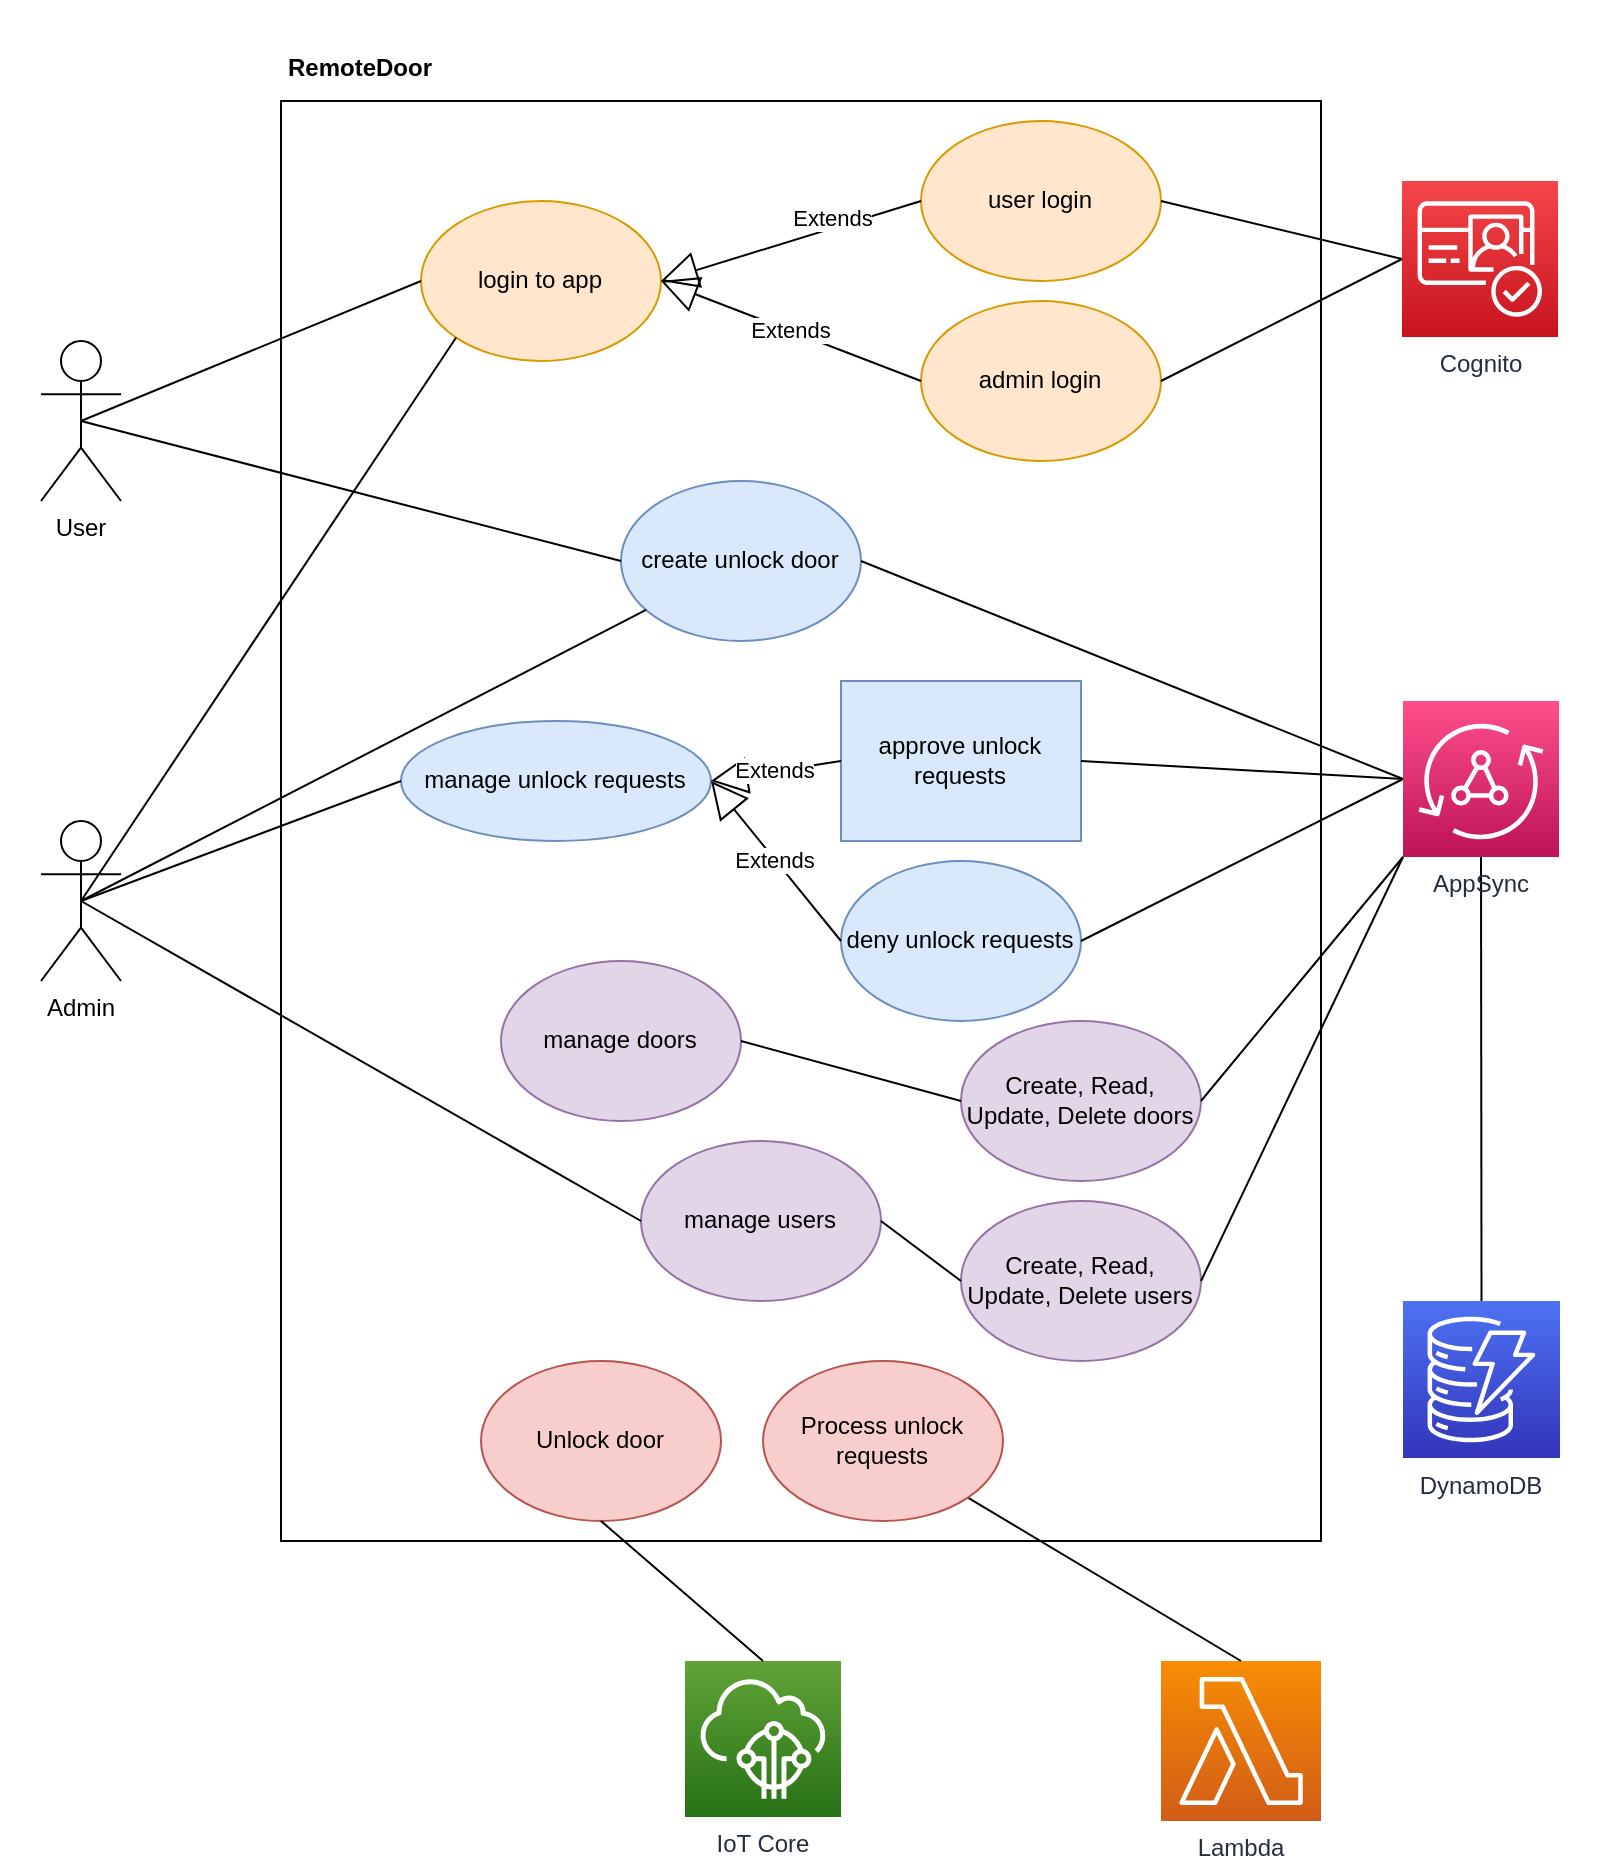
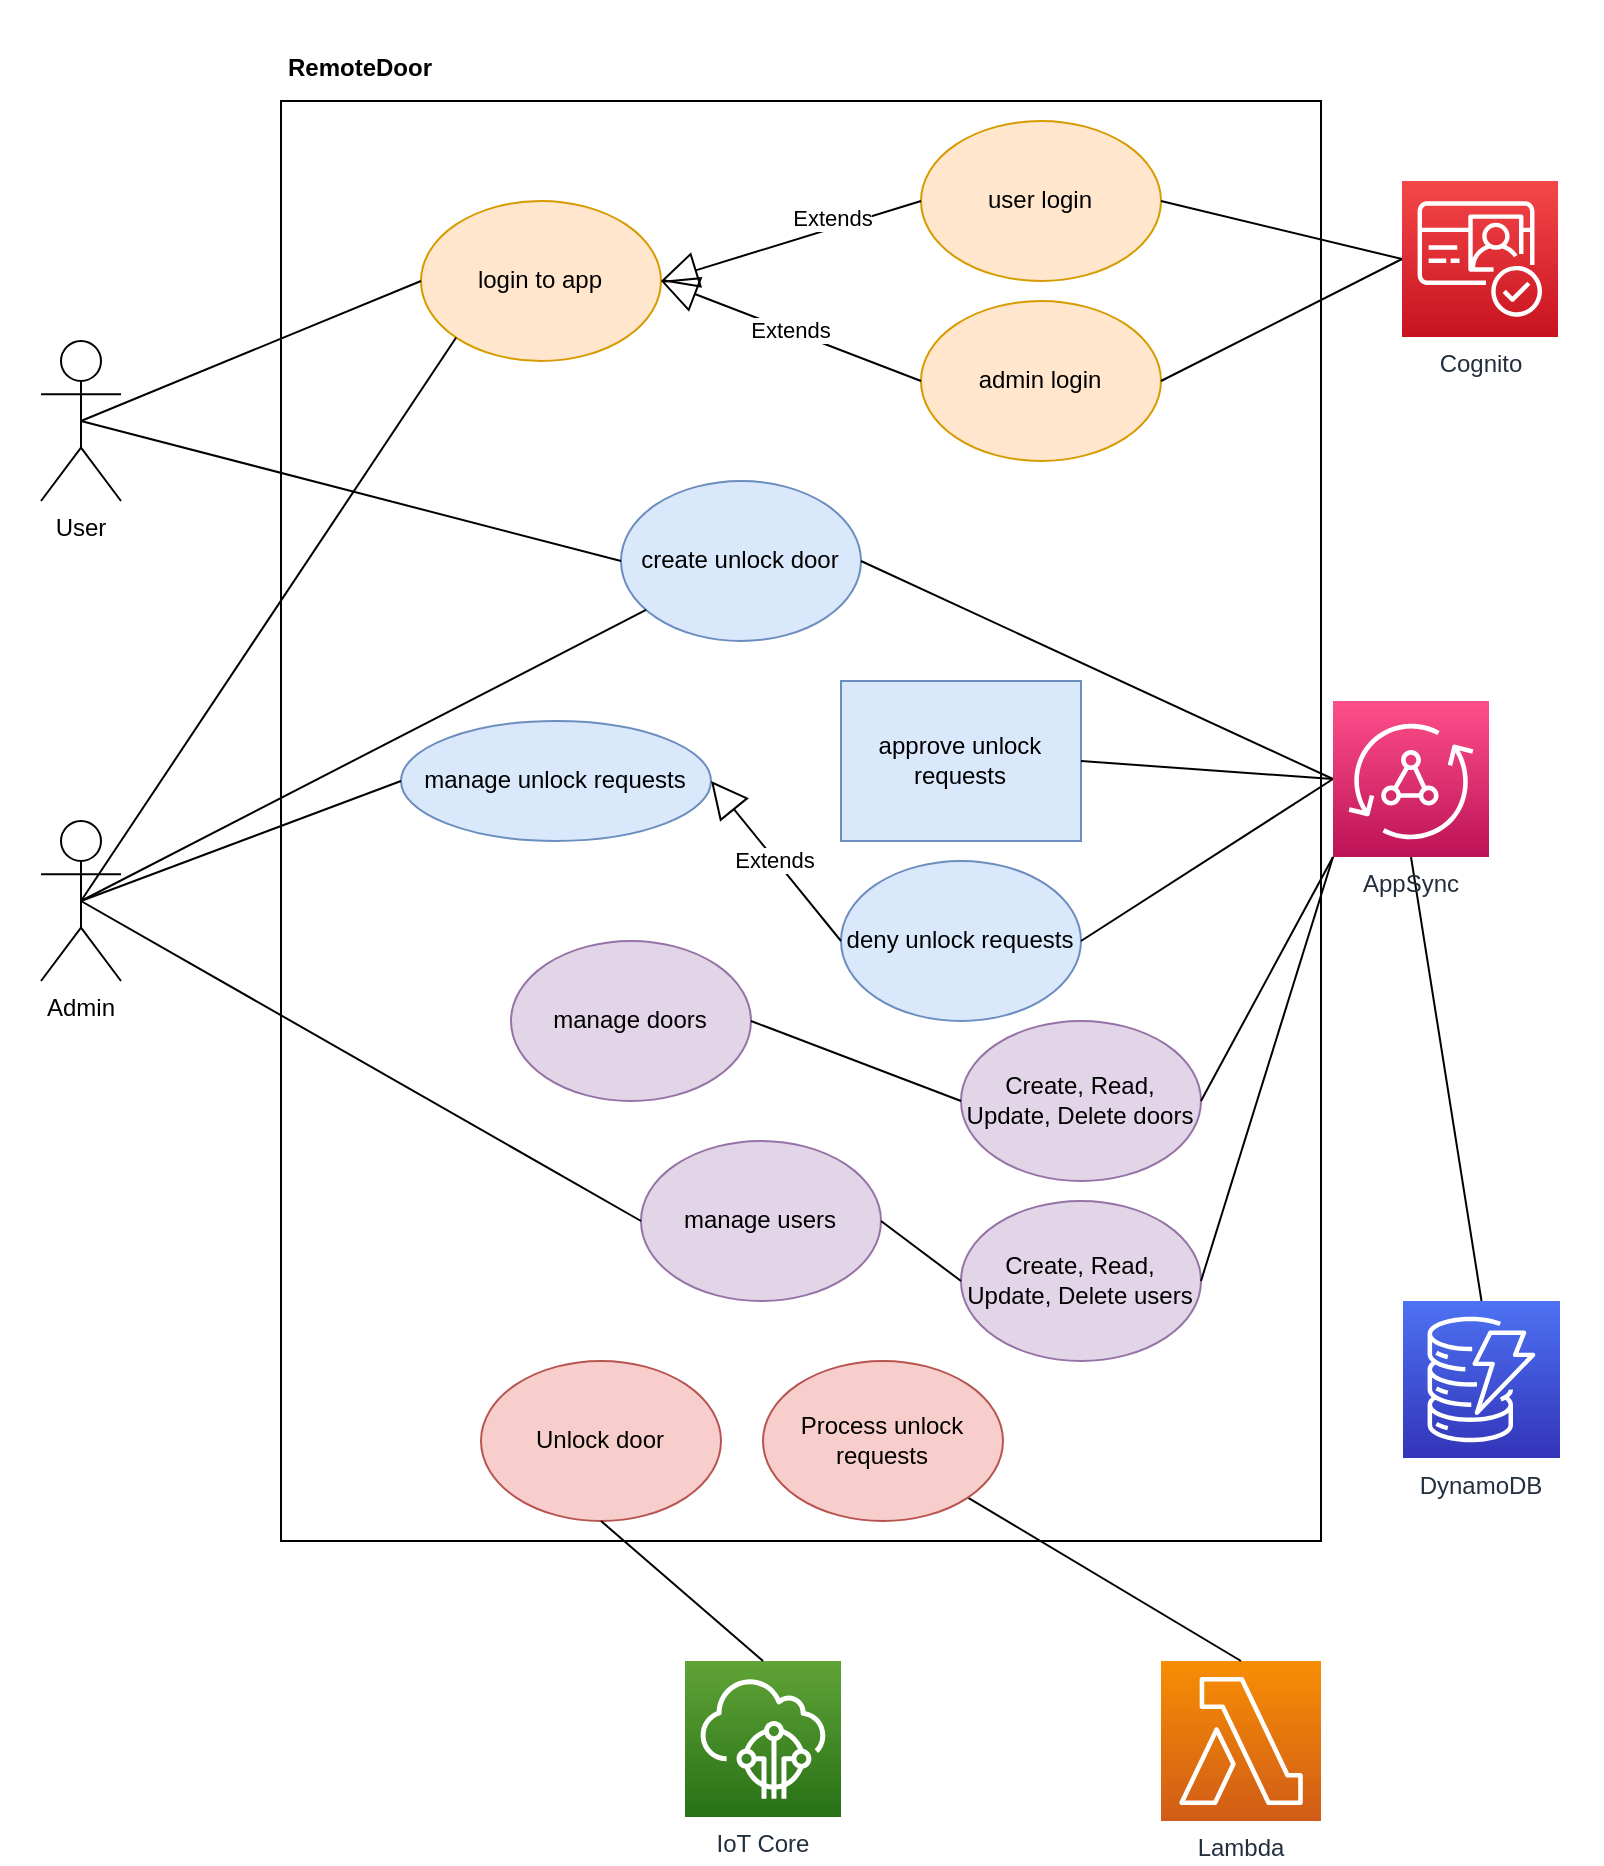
(794, 768) -> none
(1481, 779) -> (1411, 779)
(621, 1041) -> (631, 1021)
